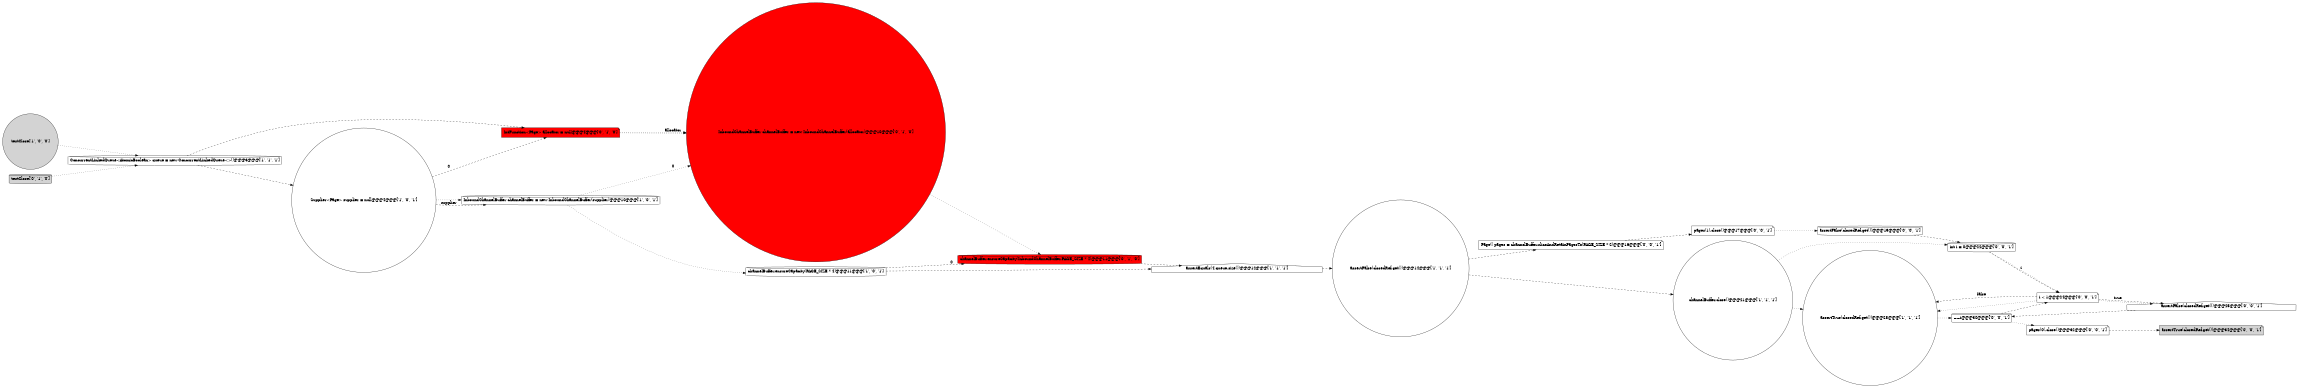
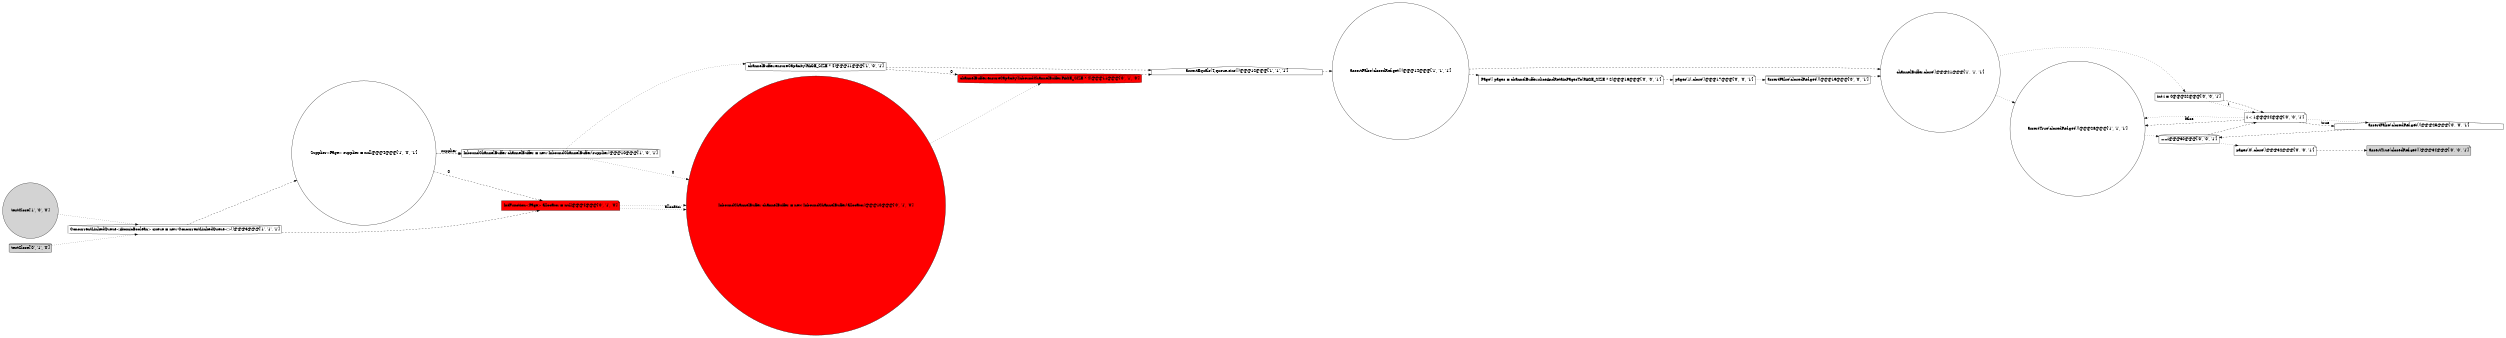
(1936, 238) -> (1874, 76)
